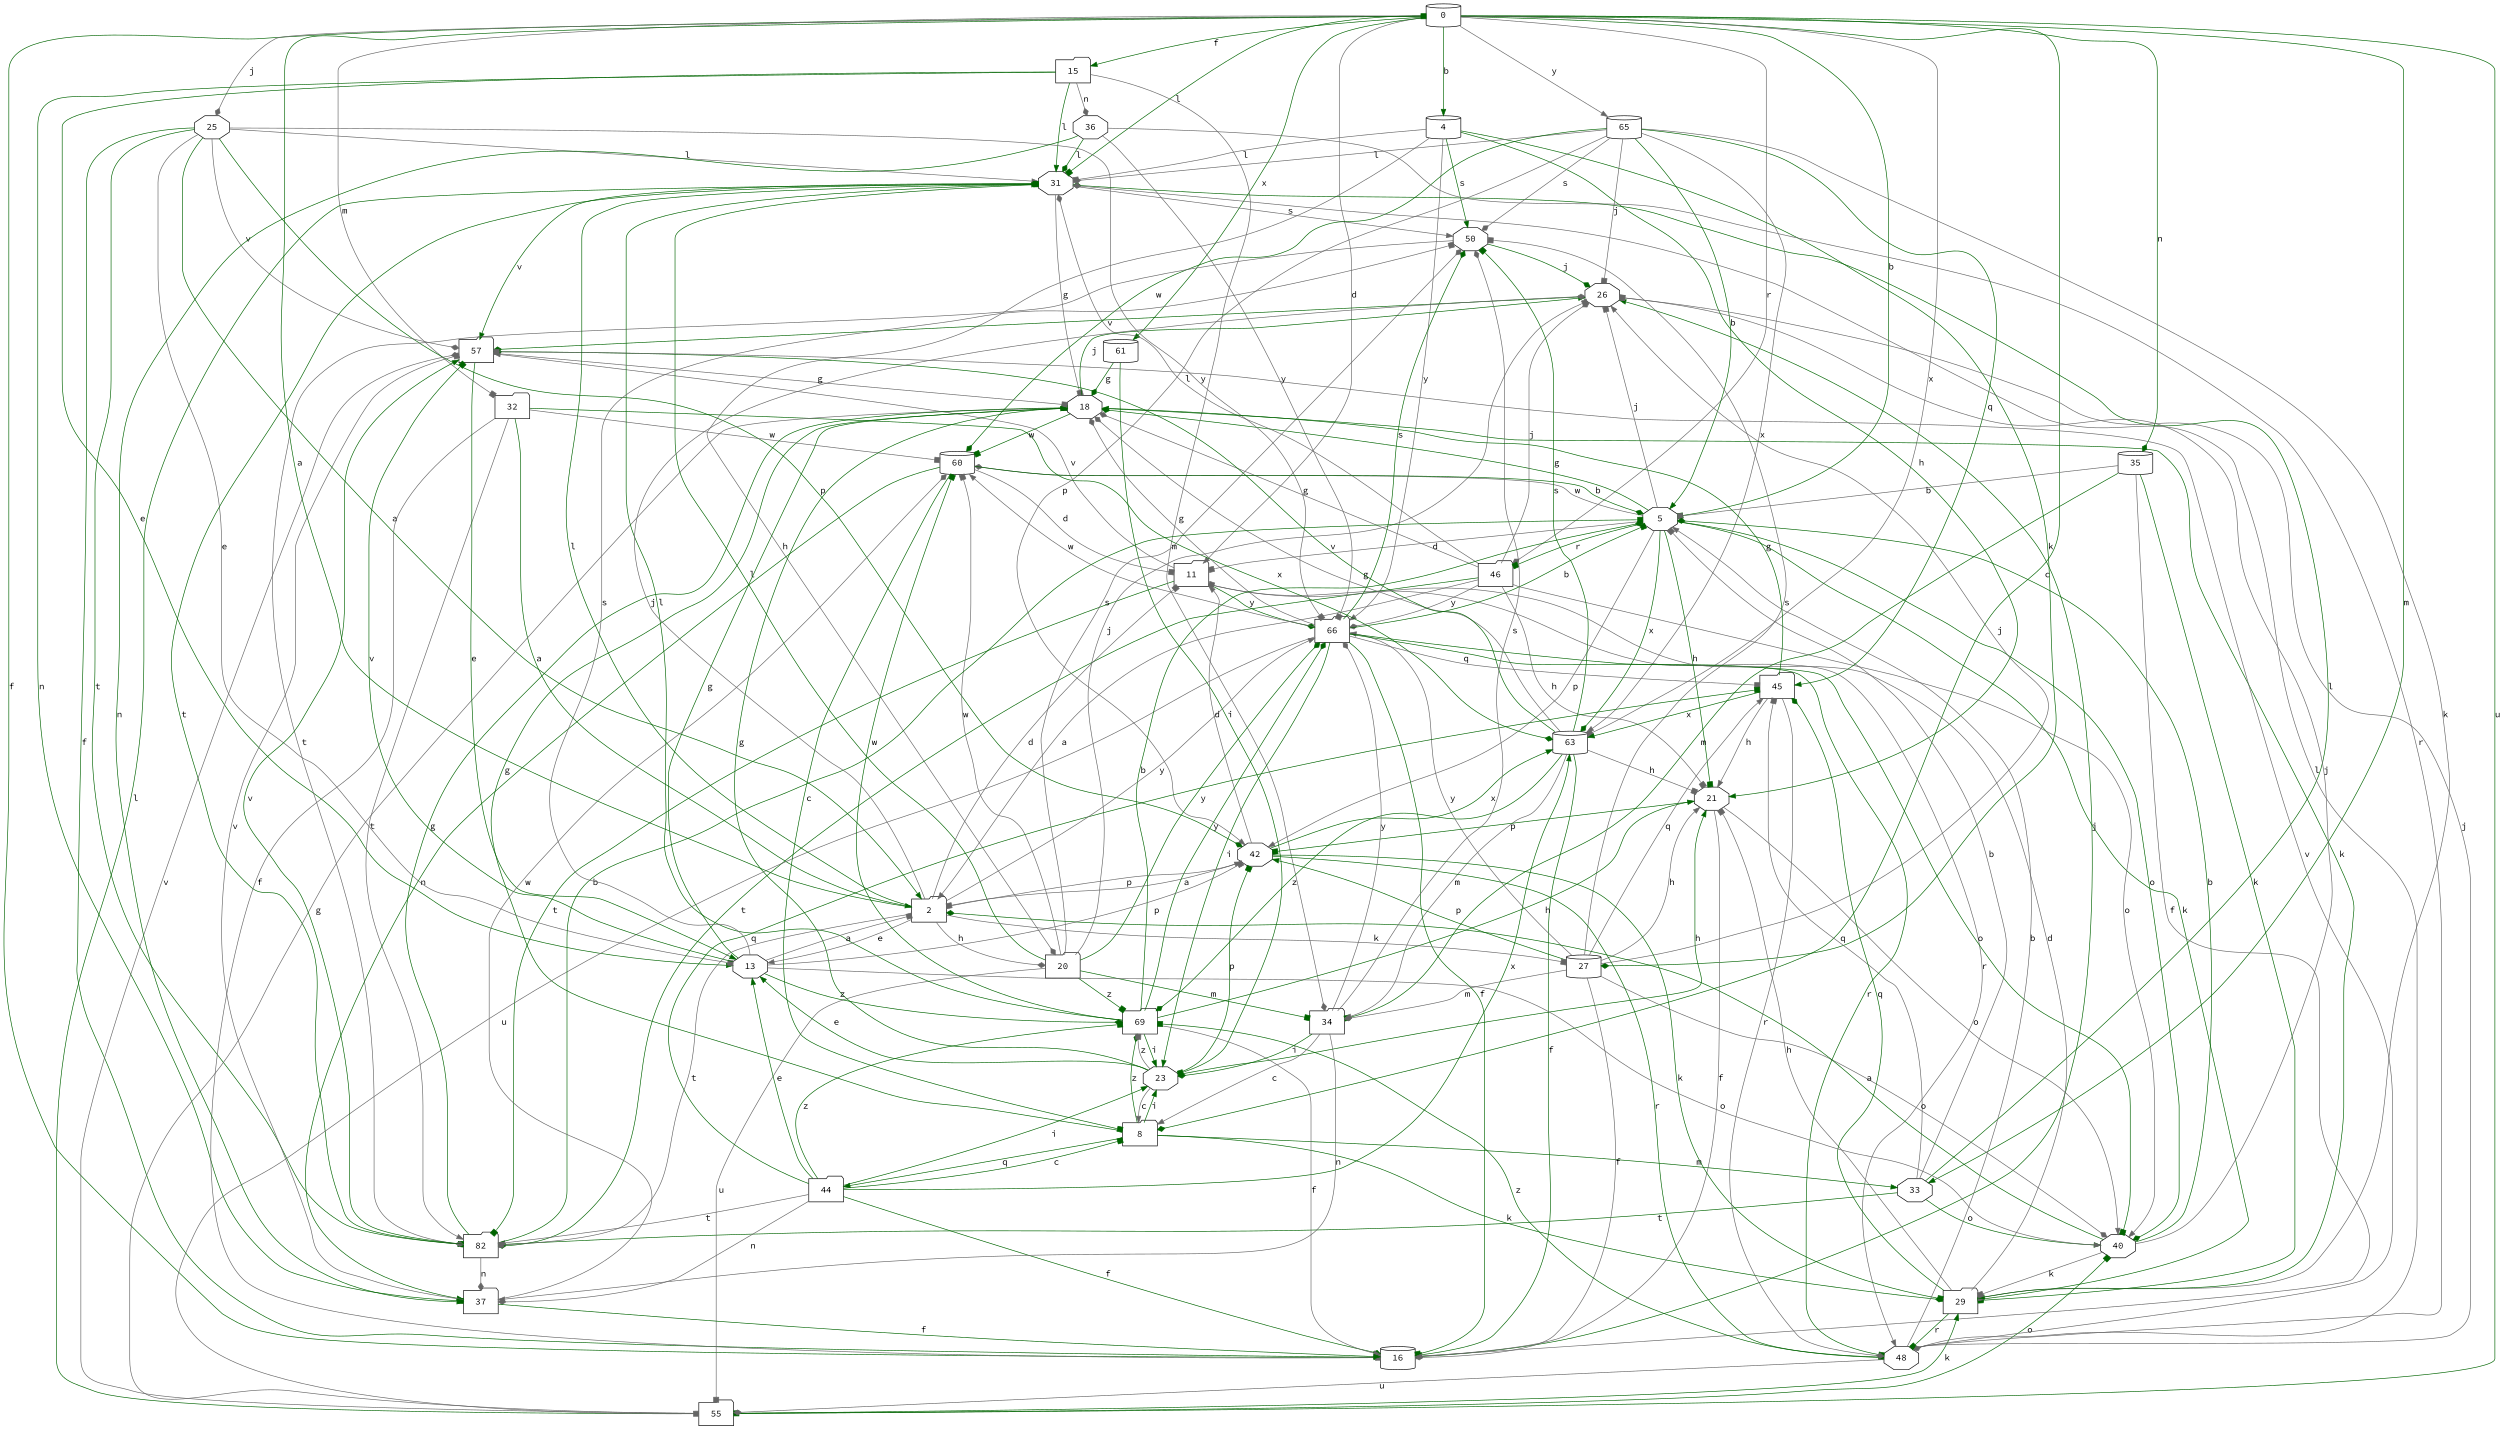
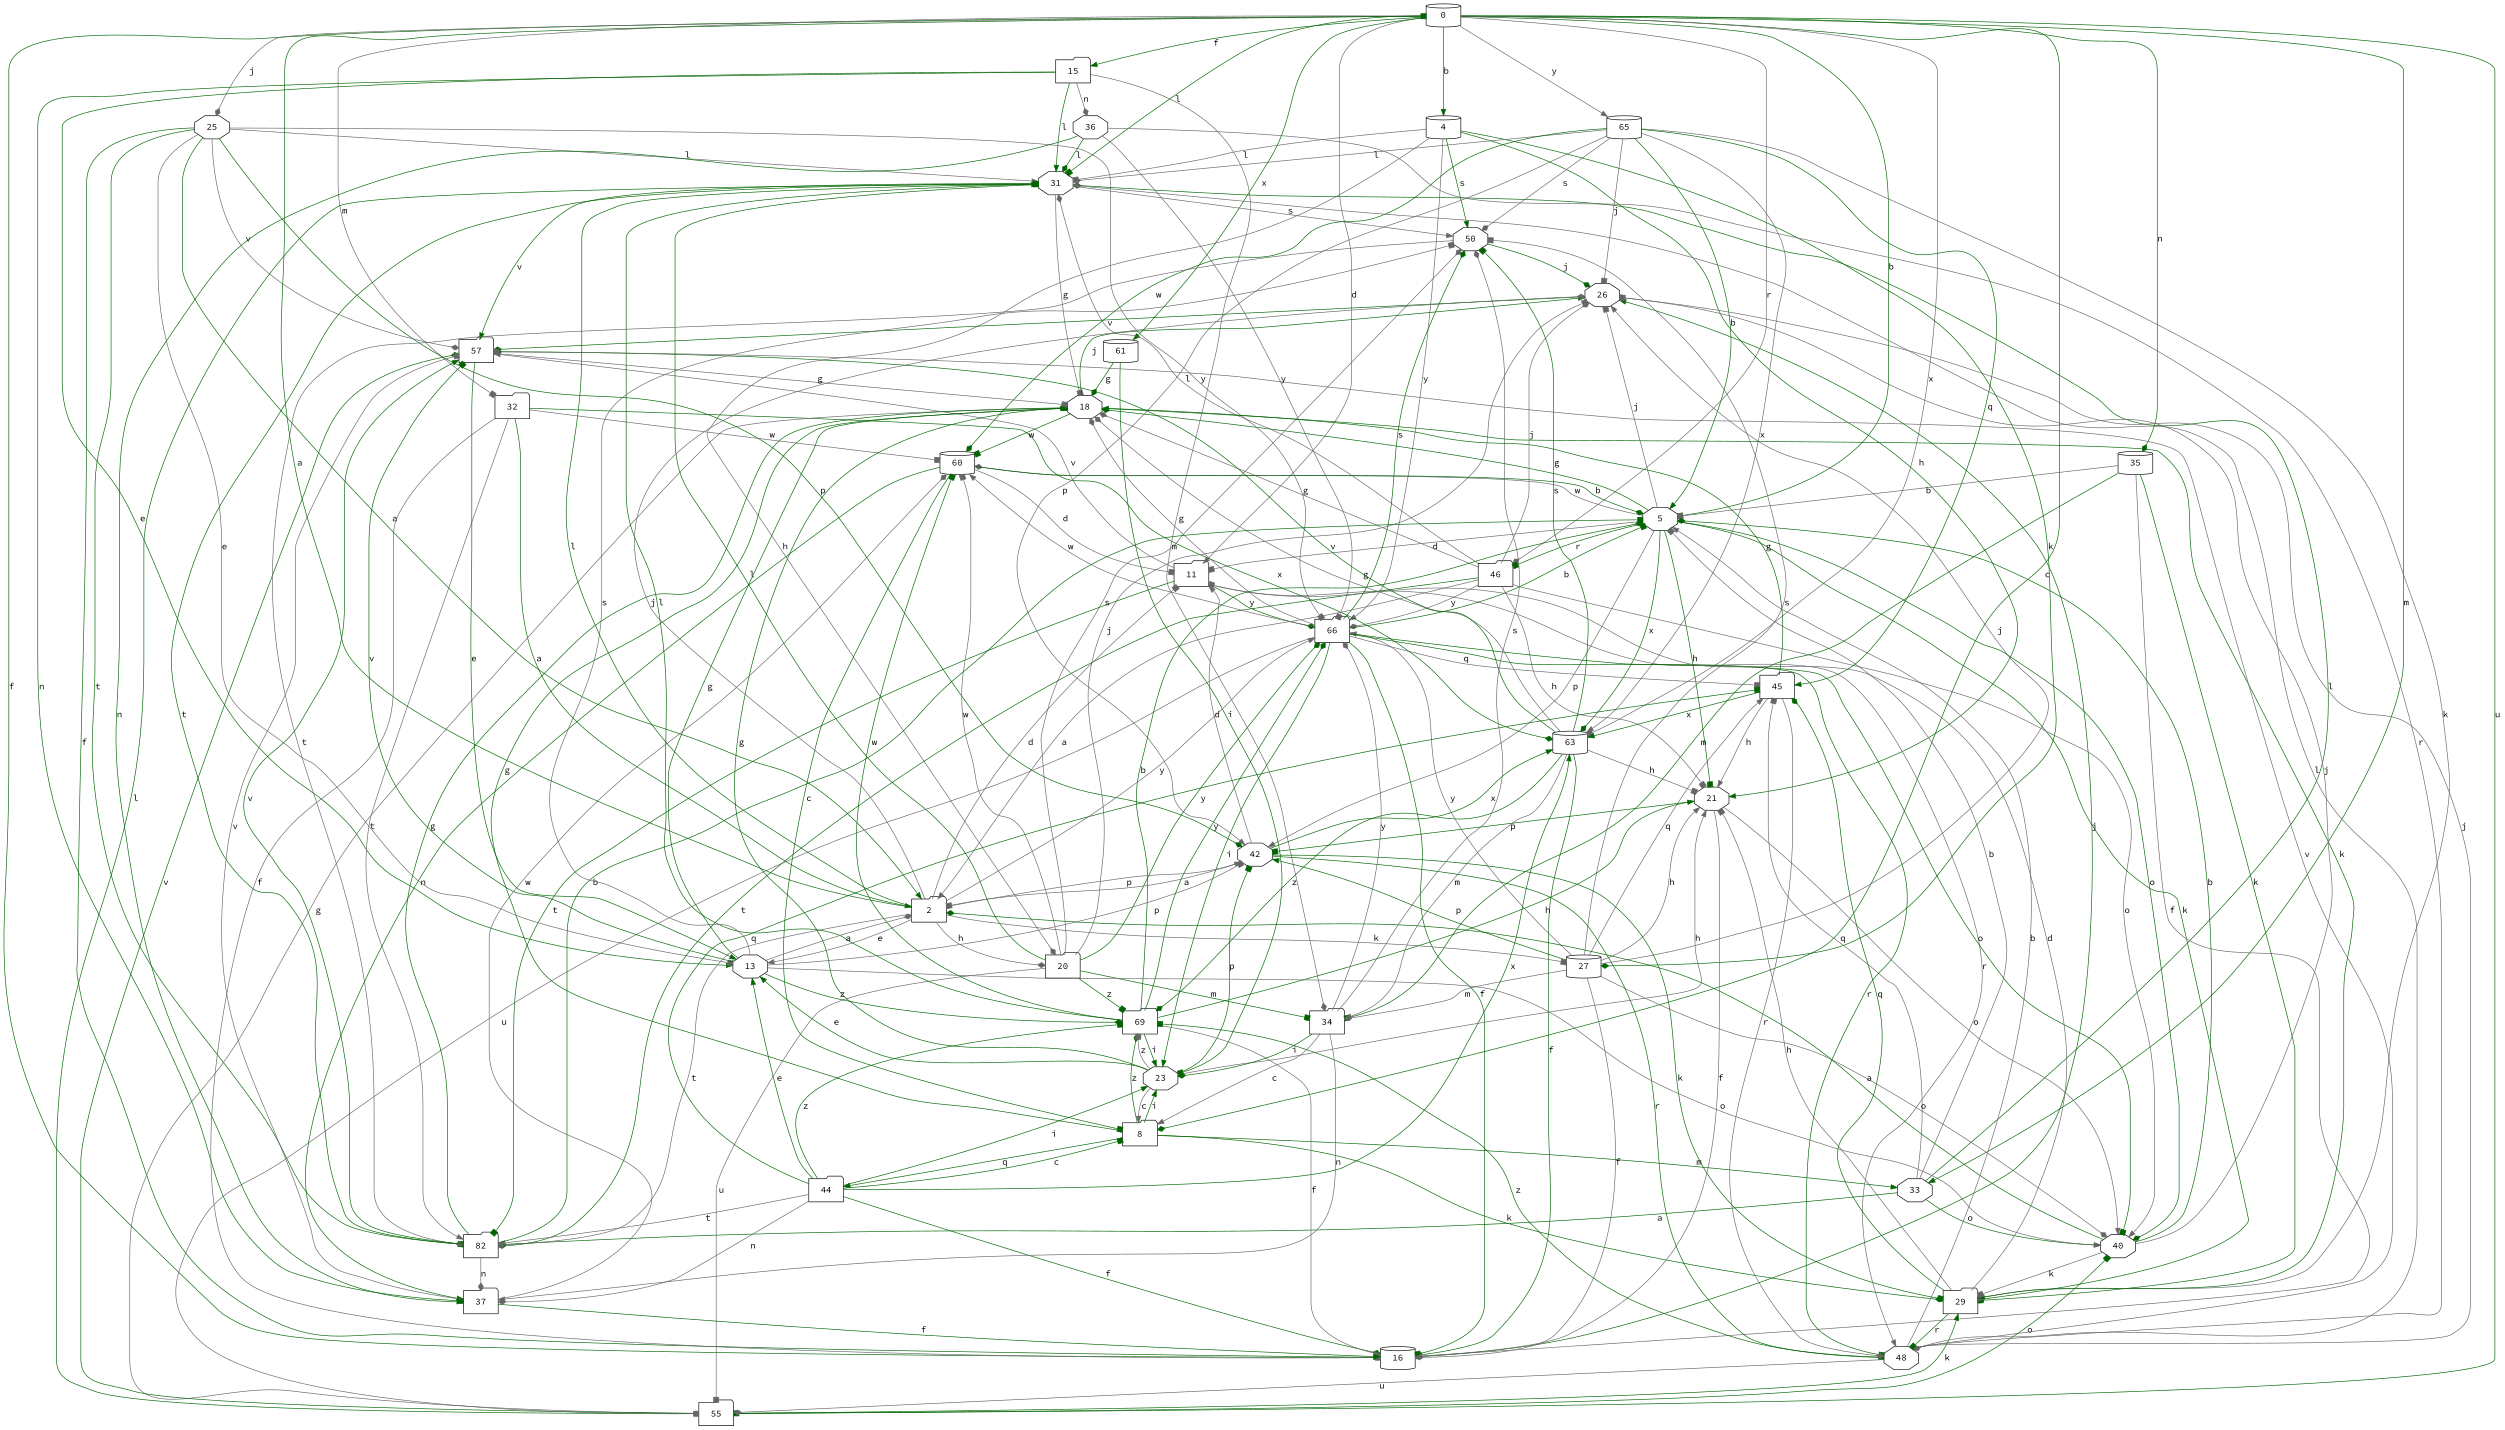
(831, 938) -> (831, 938)
(1523, 1016) -> (1523, 1016)
(89, 1116) -> (89, 1116)
(1660, 1218) -> (1660, 1218)
